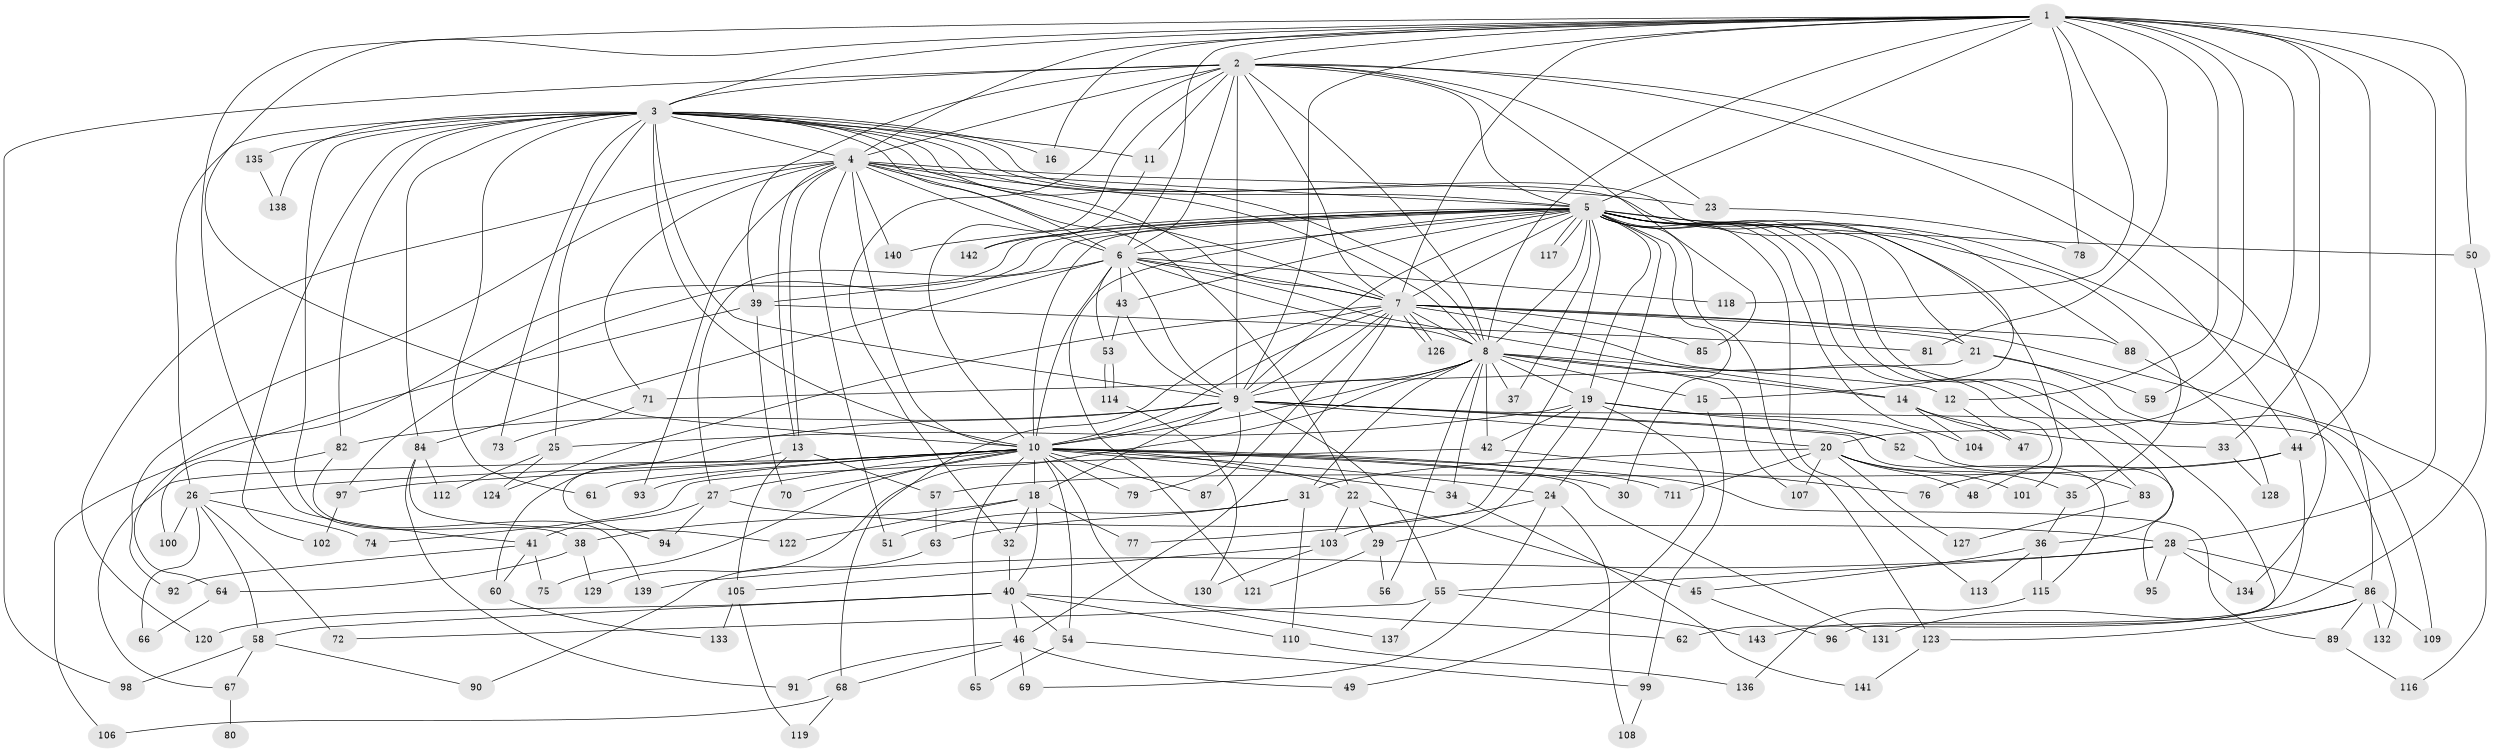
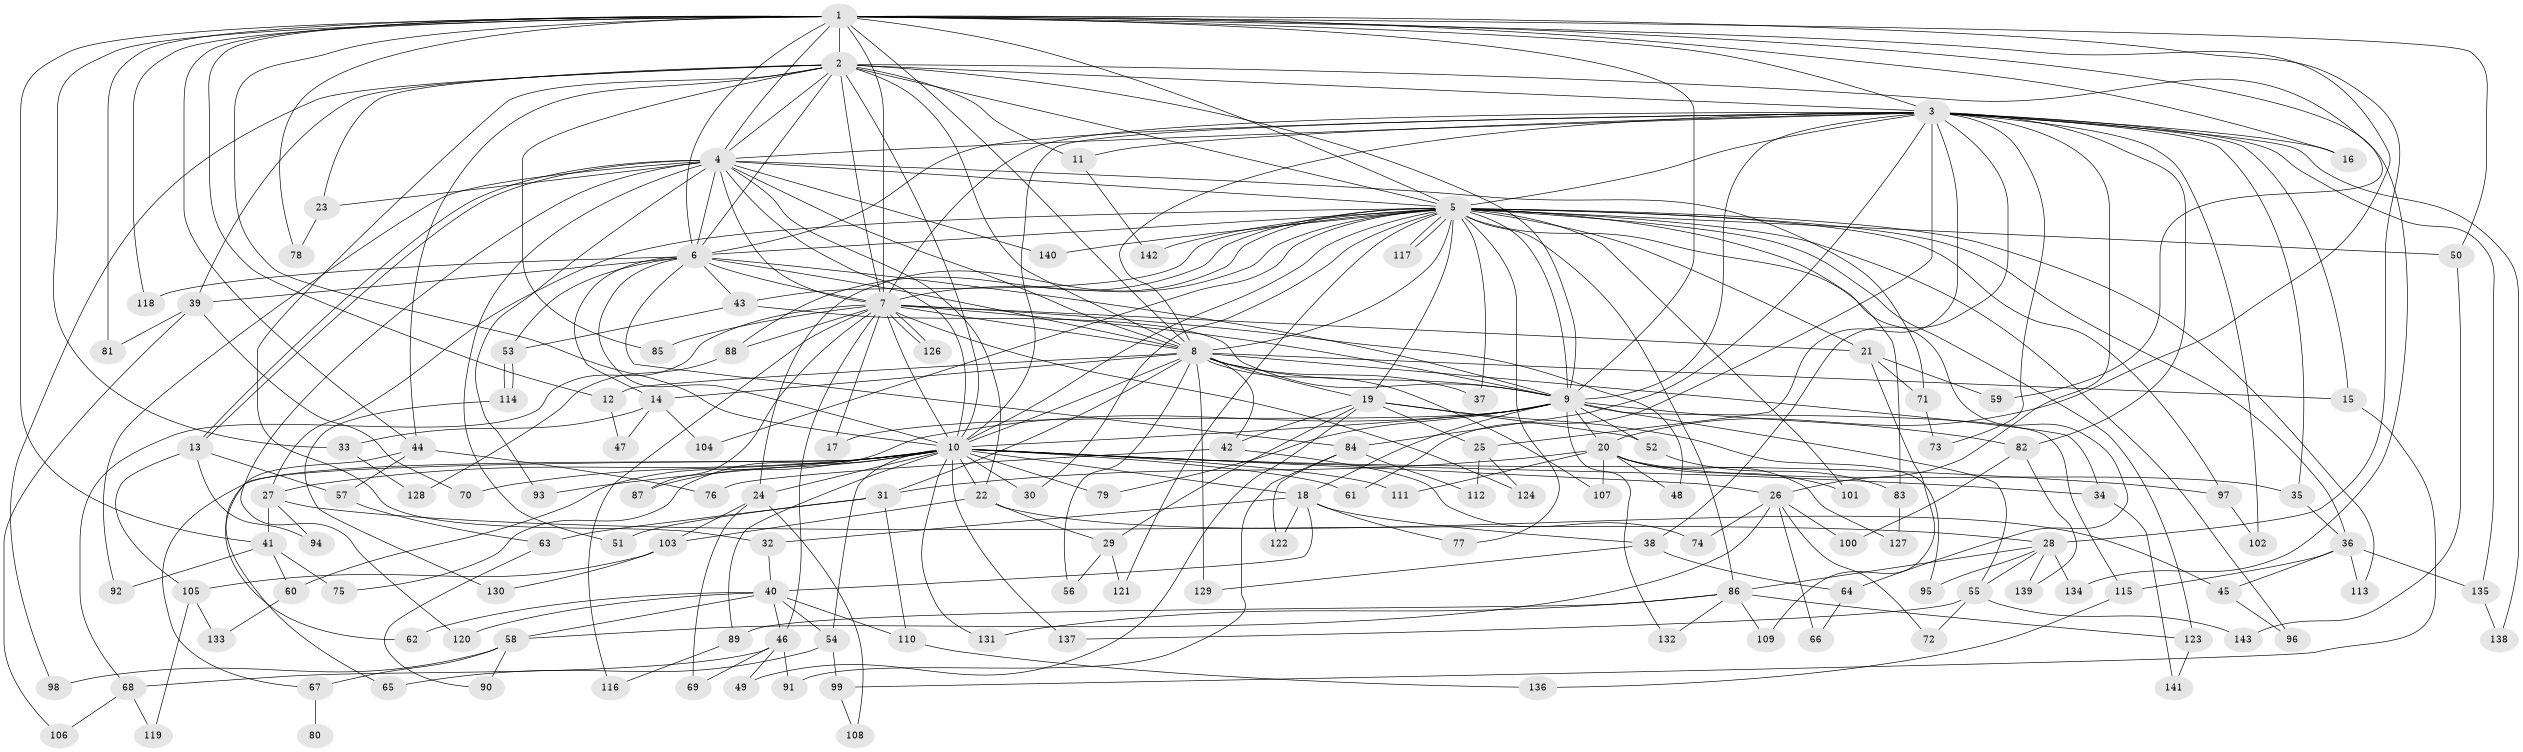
none -> (833, 448)
(1673, 496) -> (1401, 496)
none -> (2414, 568)
